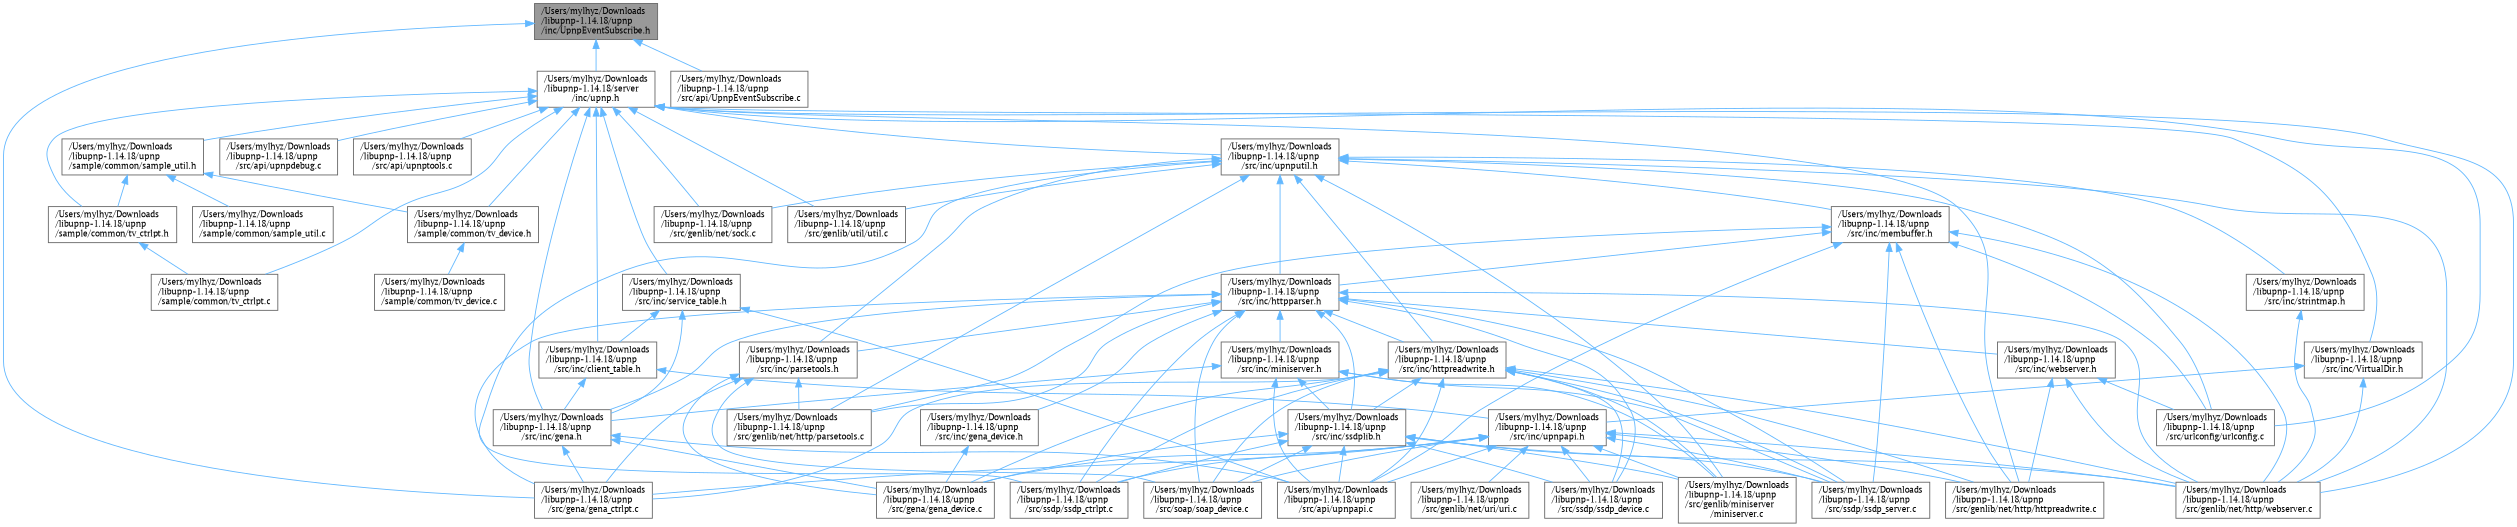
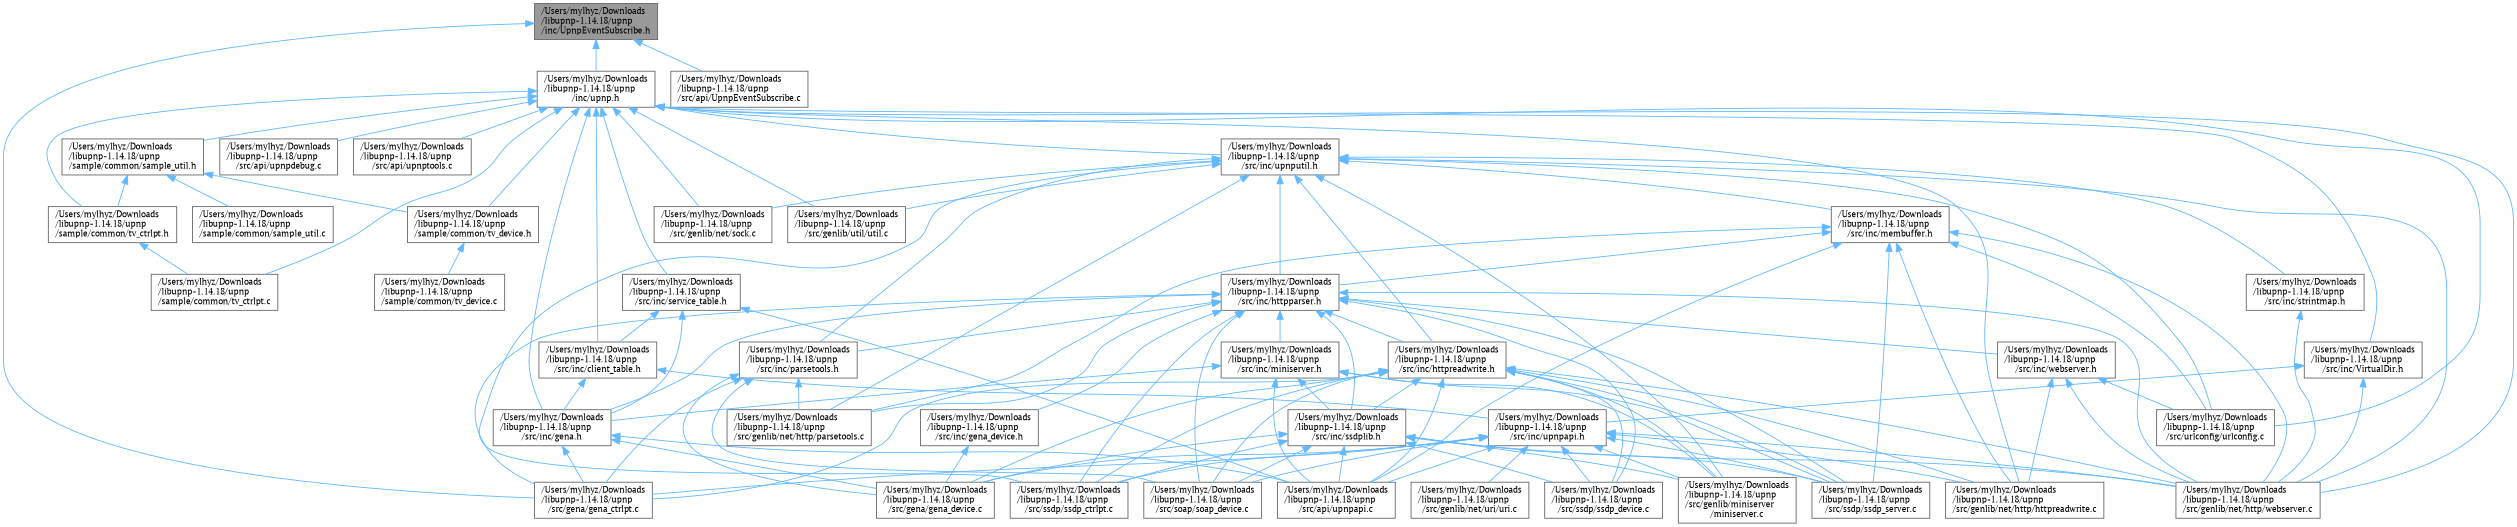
(596, 89) -> (596, 89)
